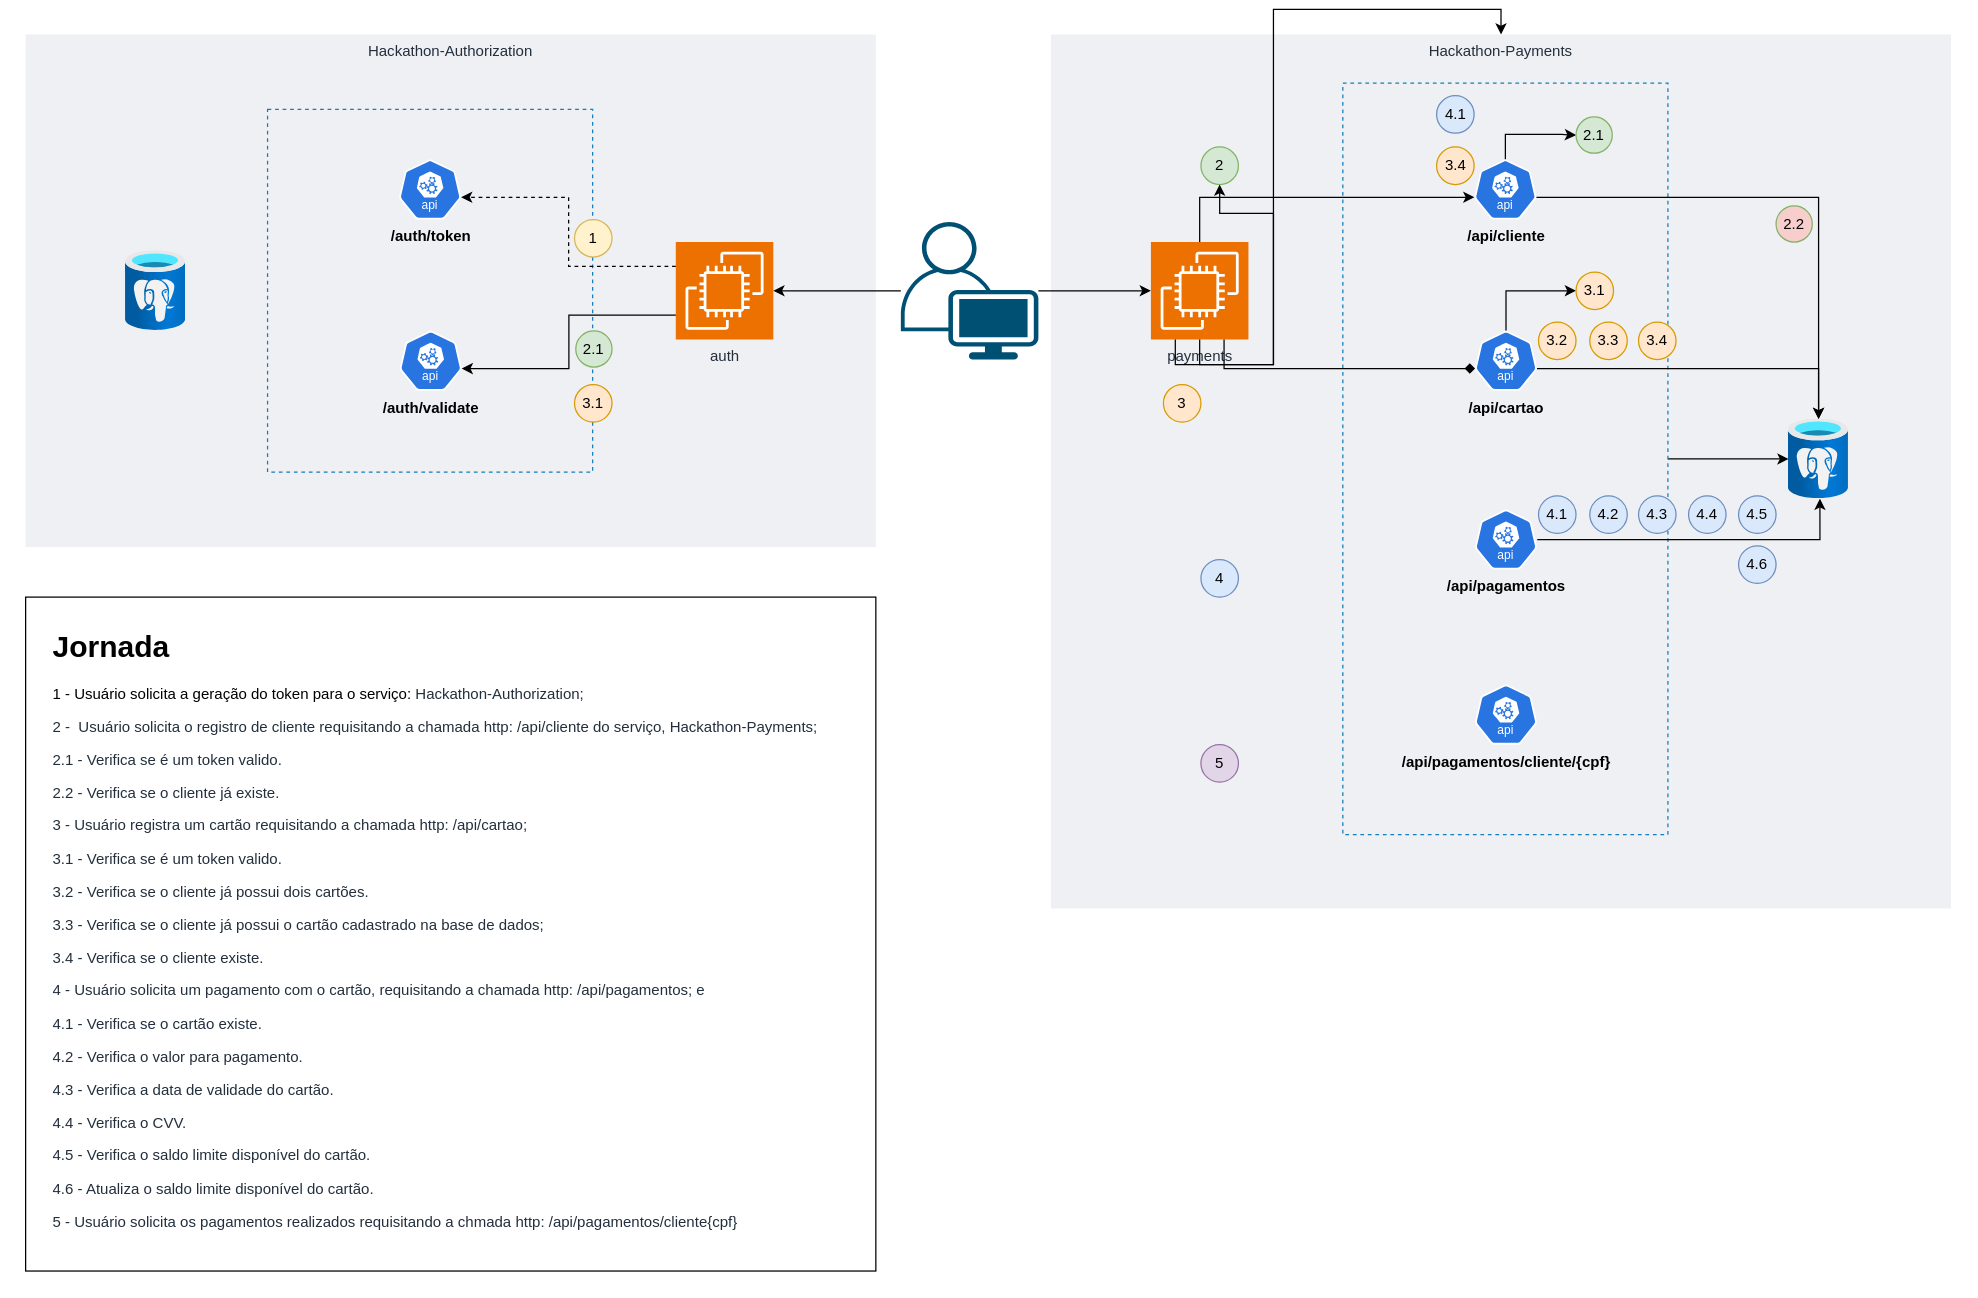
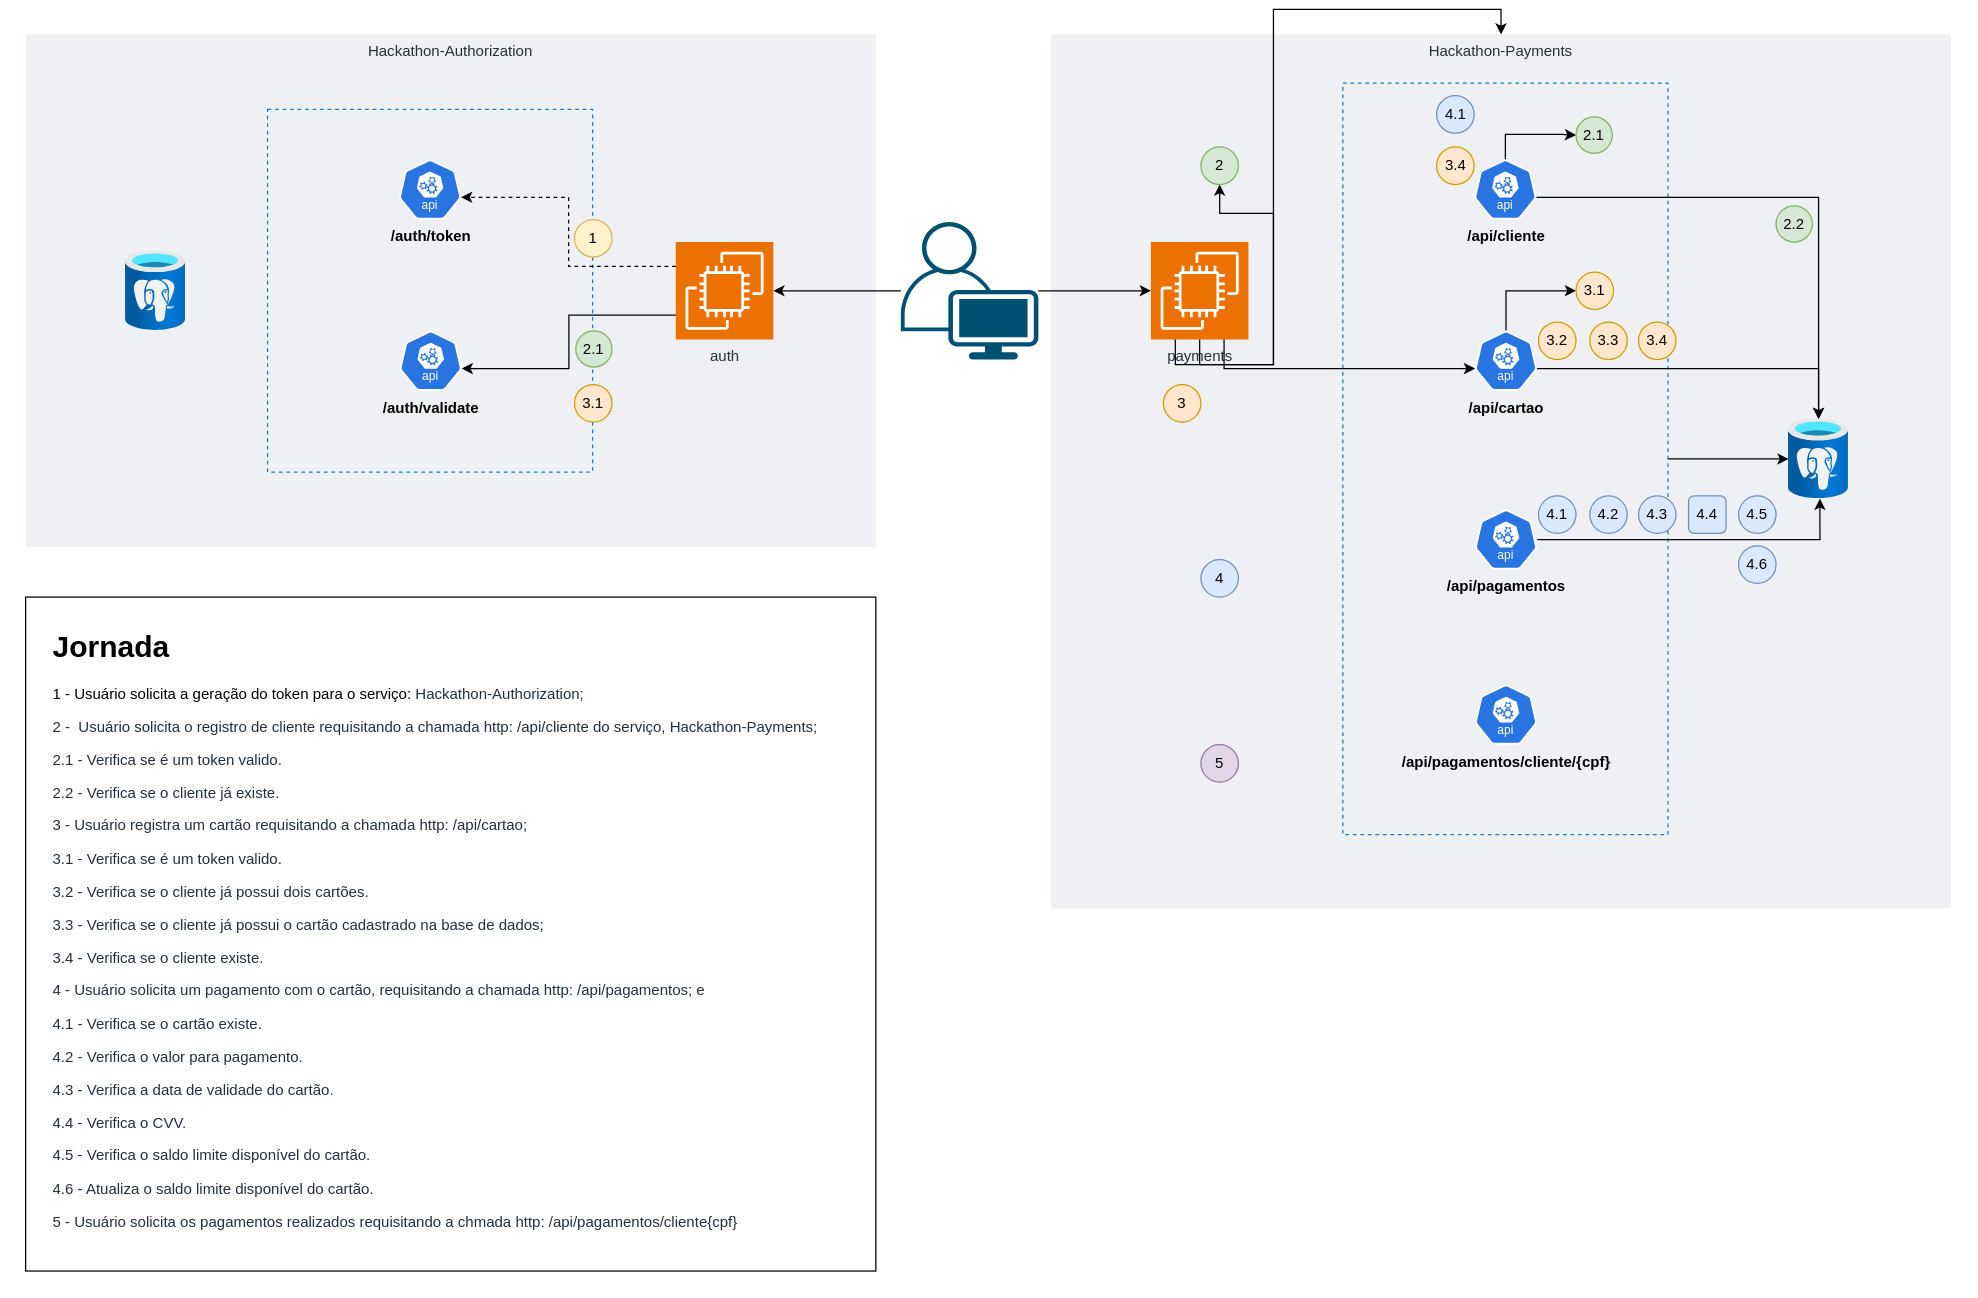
(1311, 197) -> none
(1794, 224) -> (1794, 224)
(1464, 368) -> (1465, 368)
(1707, 514) -> (1707, 514)
